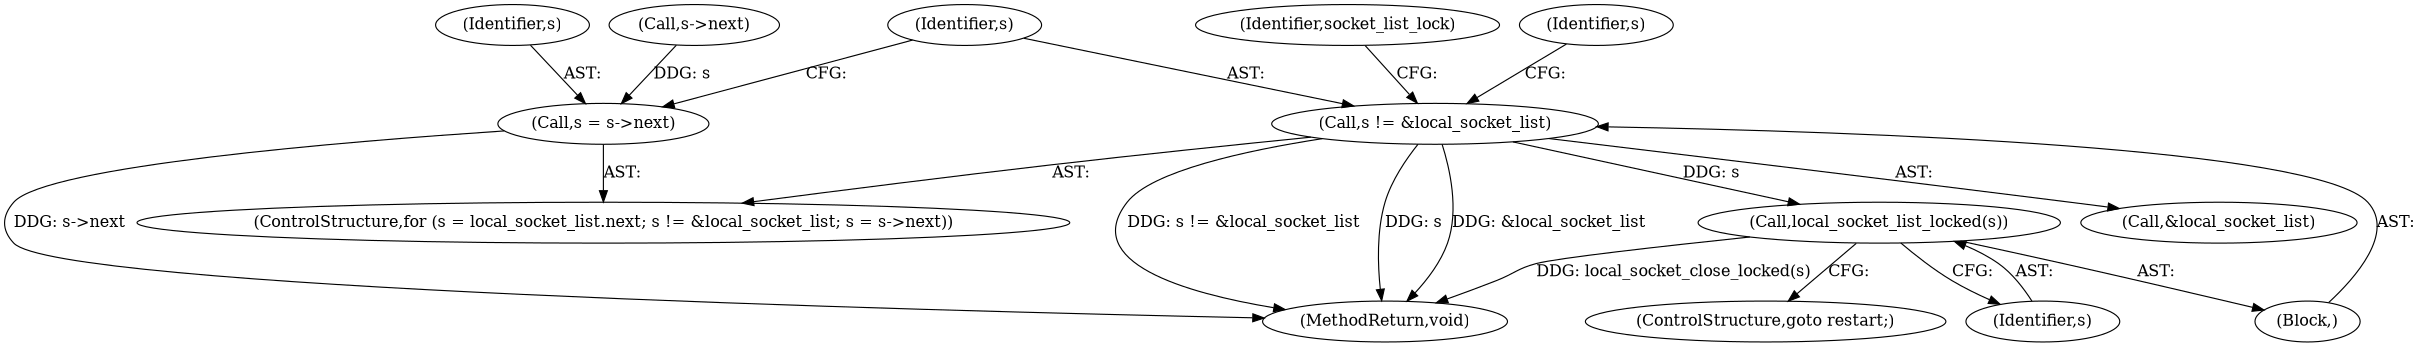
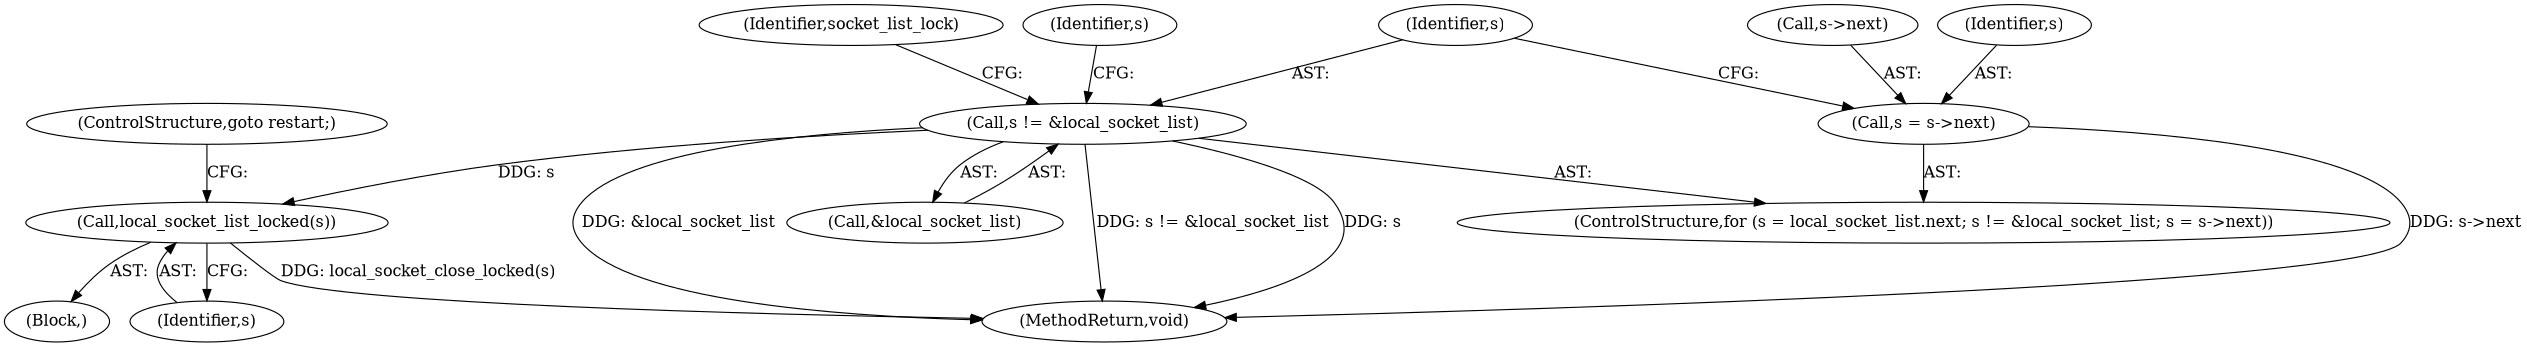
(682, 74) -> (1905, 74)
(2051, 145) -> (1008, 179)
(1827, 269) -> (207, 168)
